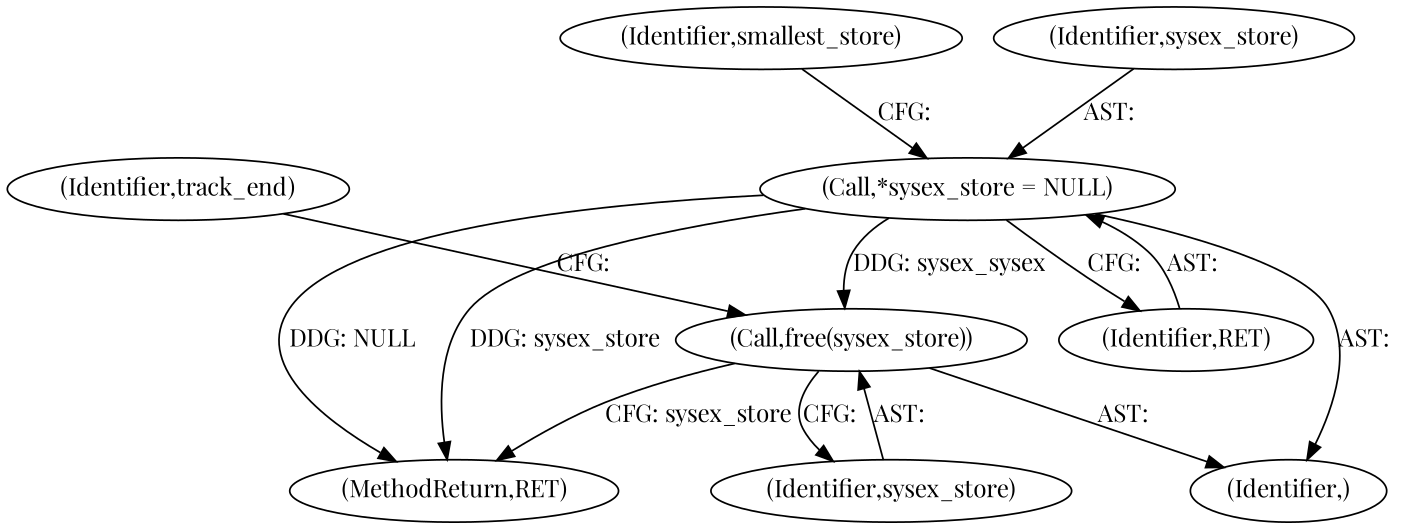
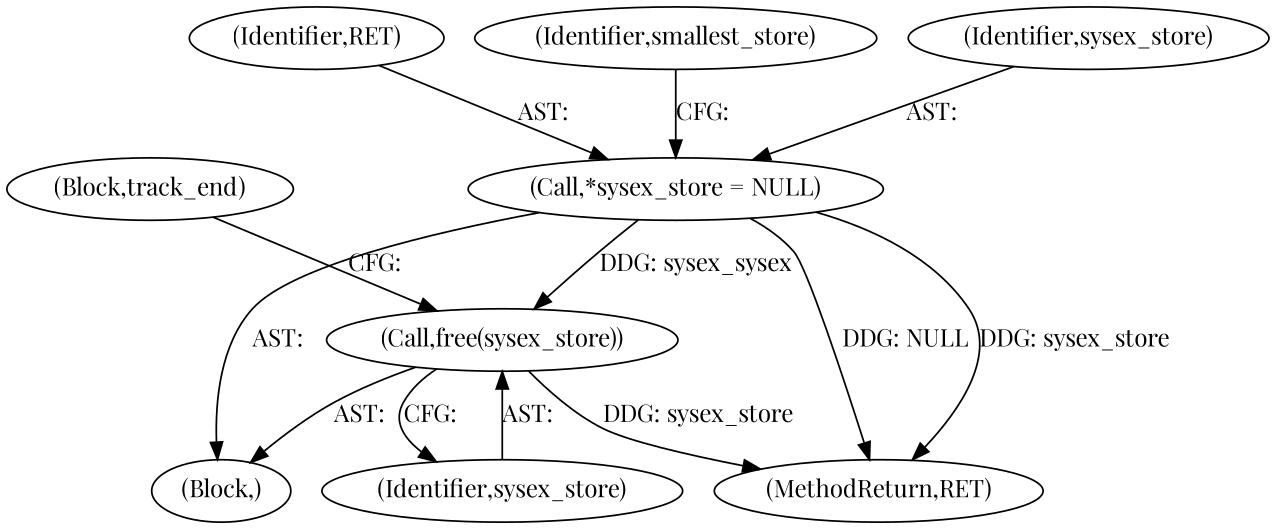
(178, 189) -> (150, 189)
(1065, 262) -> none
(699, 415) -> (698, 415)
(1289, 491) -> (221, 491)
